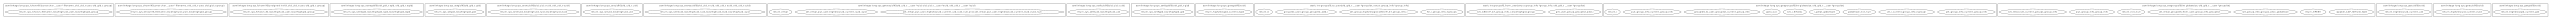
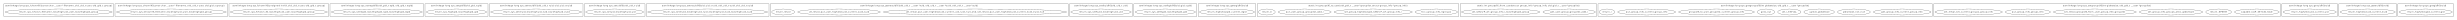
(455, 12) -> (456, 12)
(1306, 12) -> (1305, 12)
(1907, 12) -> none
(2131, 12) -> none
